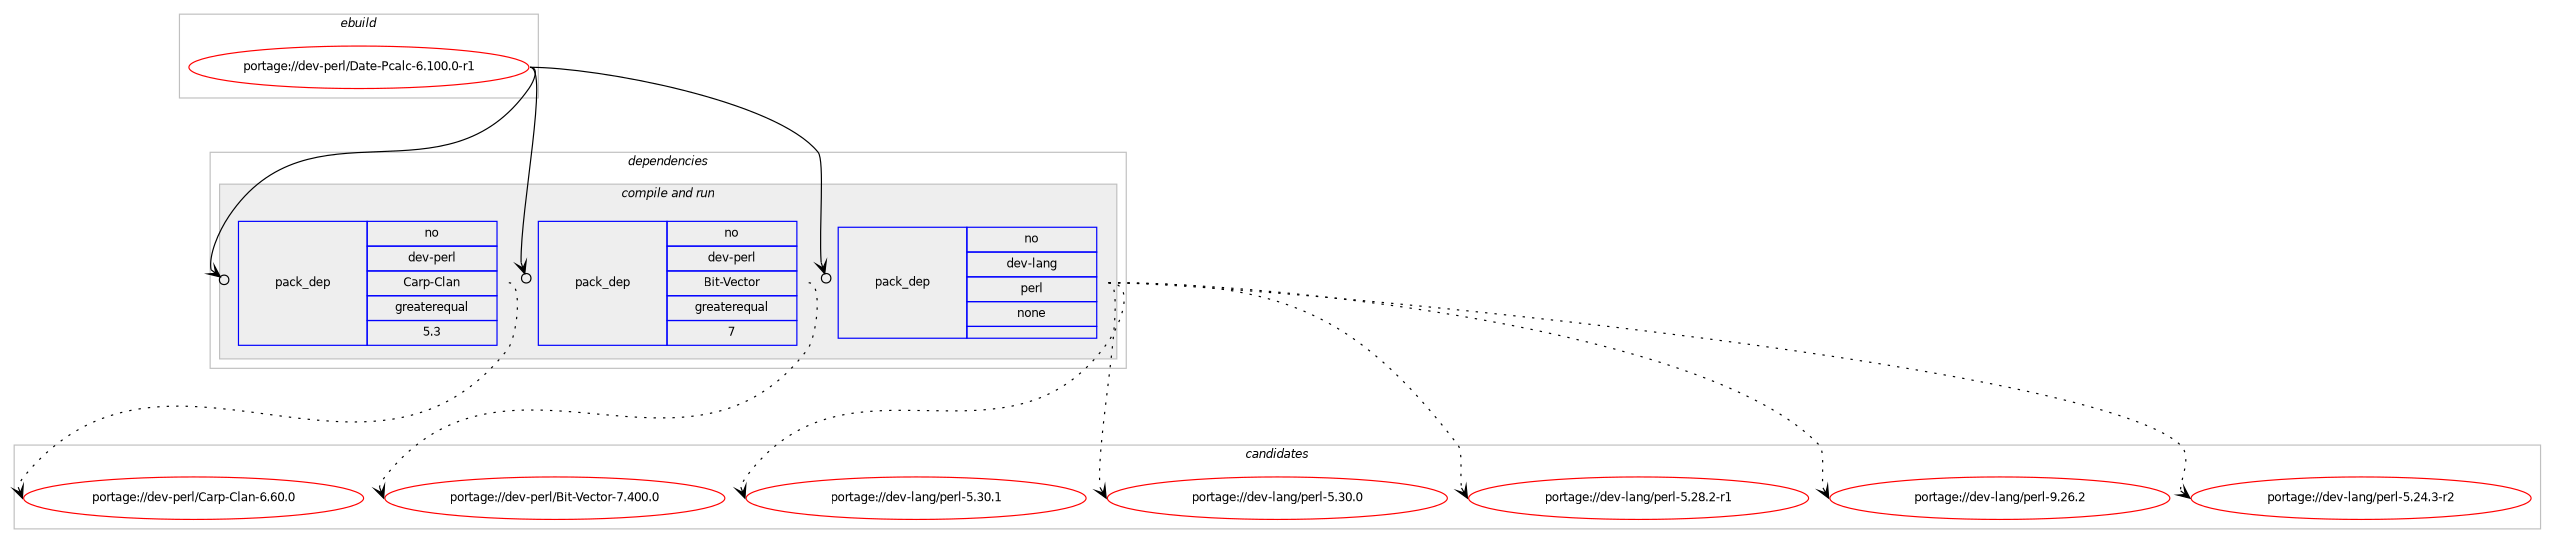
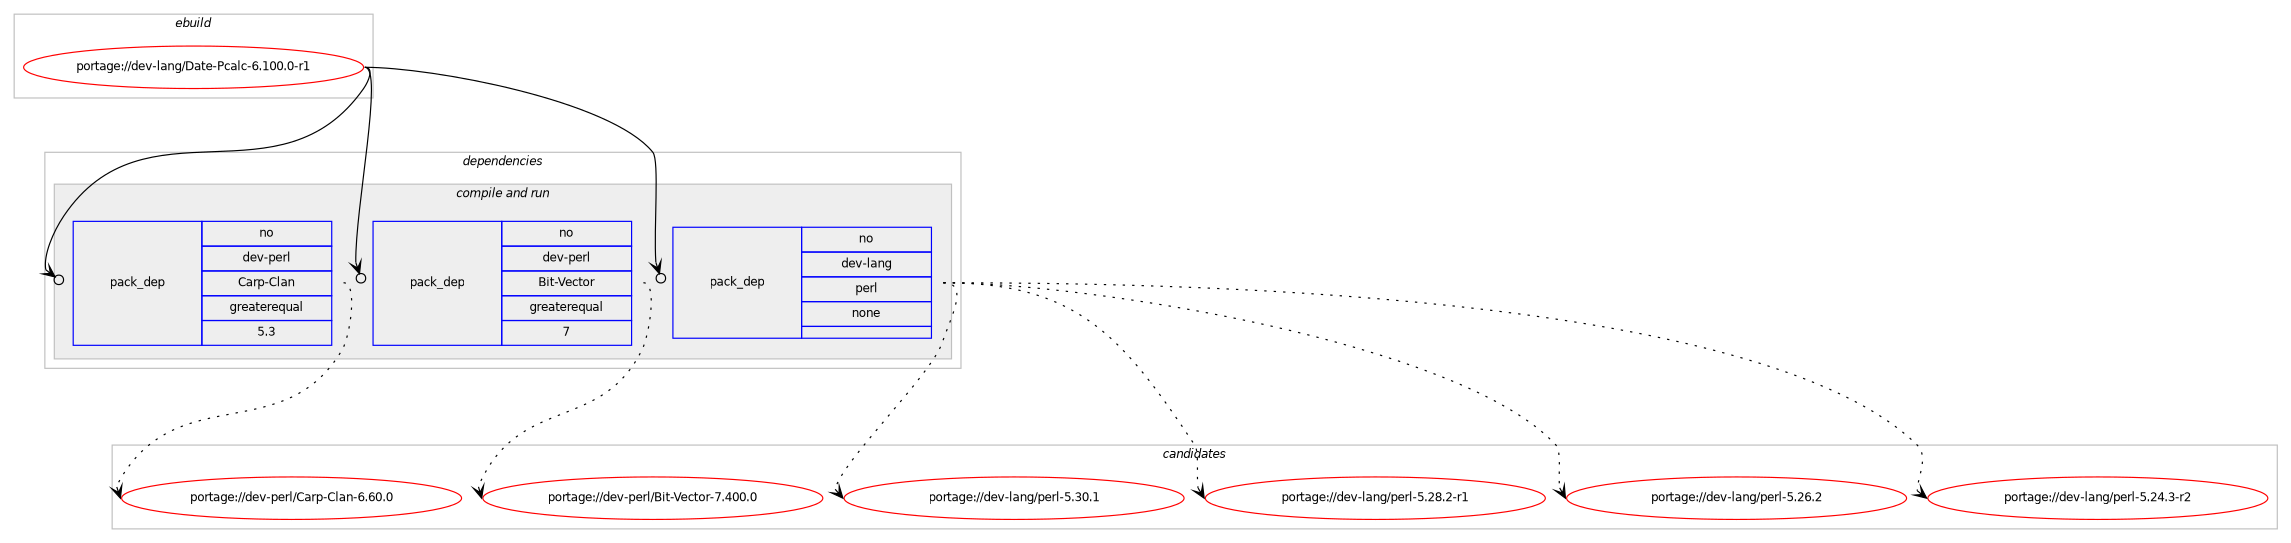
(359, 67) -> (194, 67)
(1277, 498) -> none
(2000, 498) -> (1737, 498)
